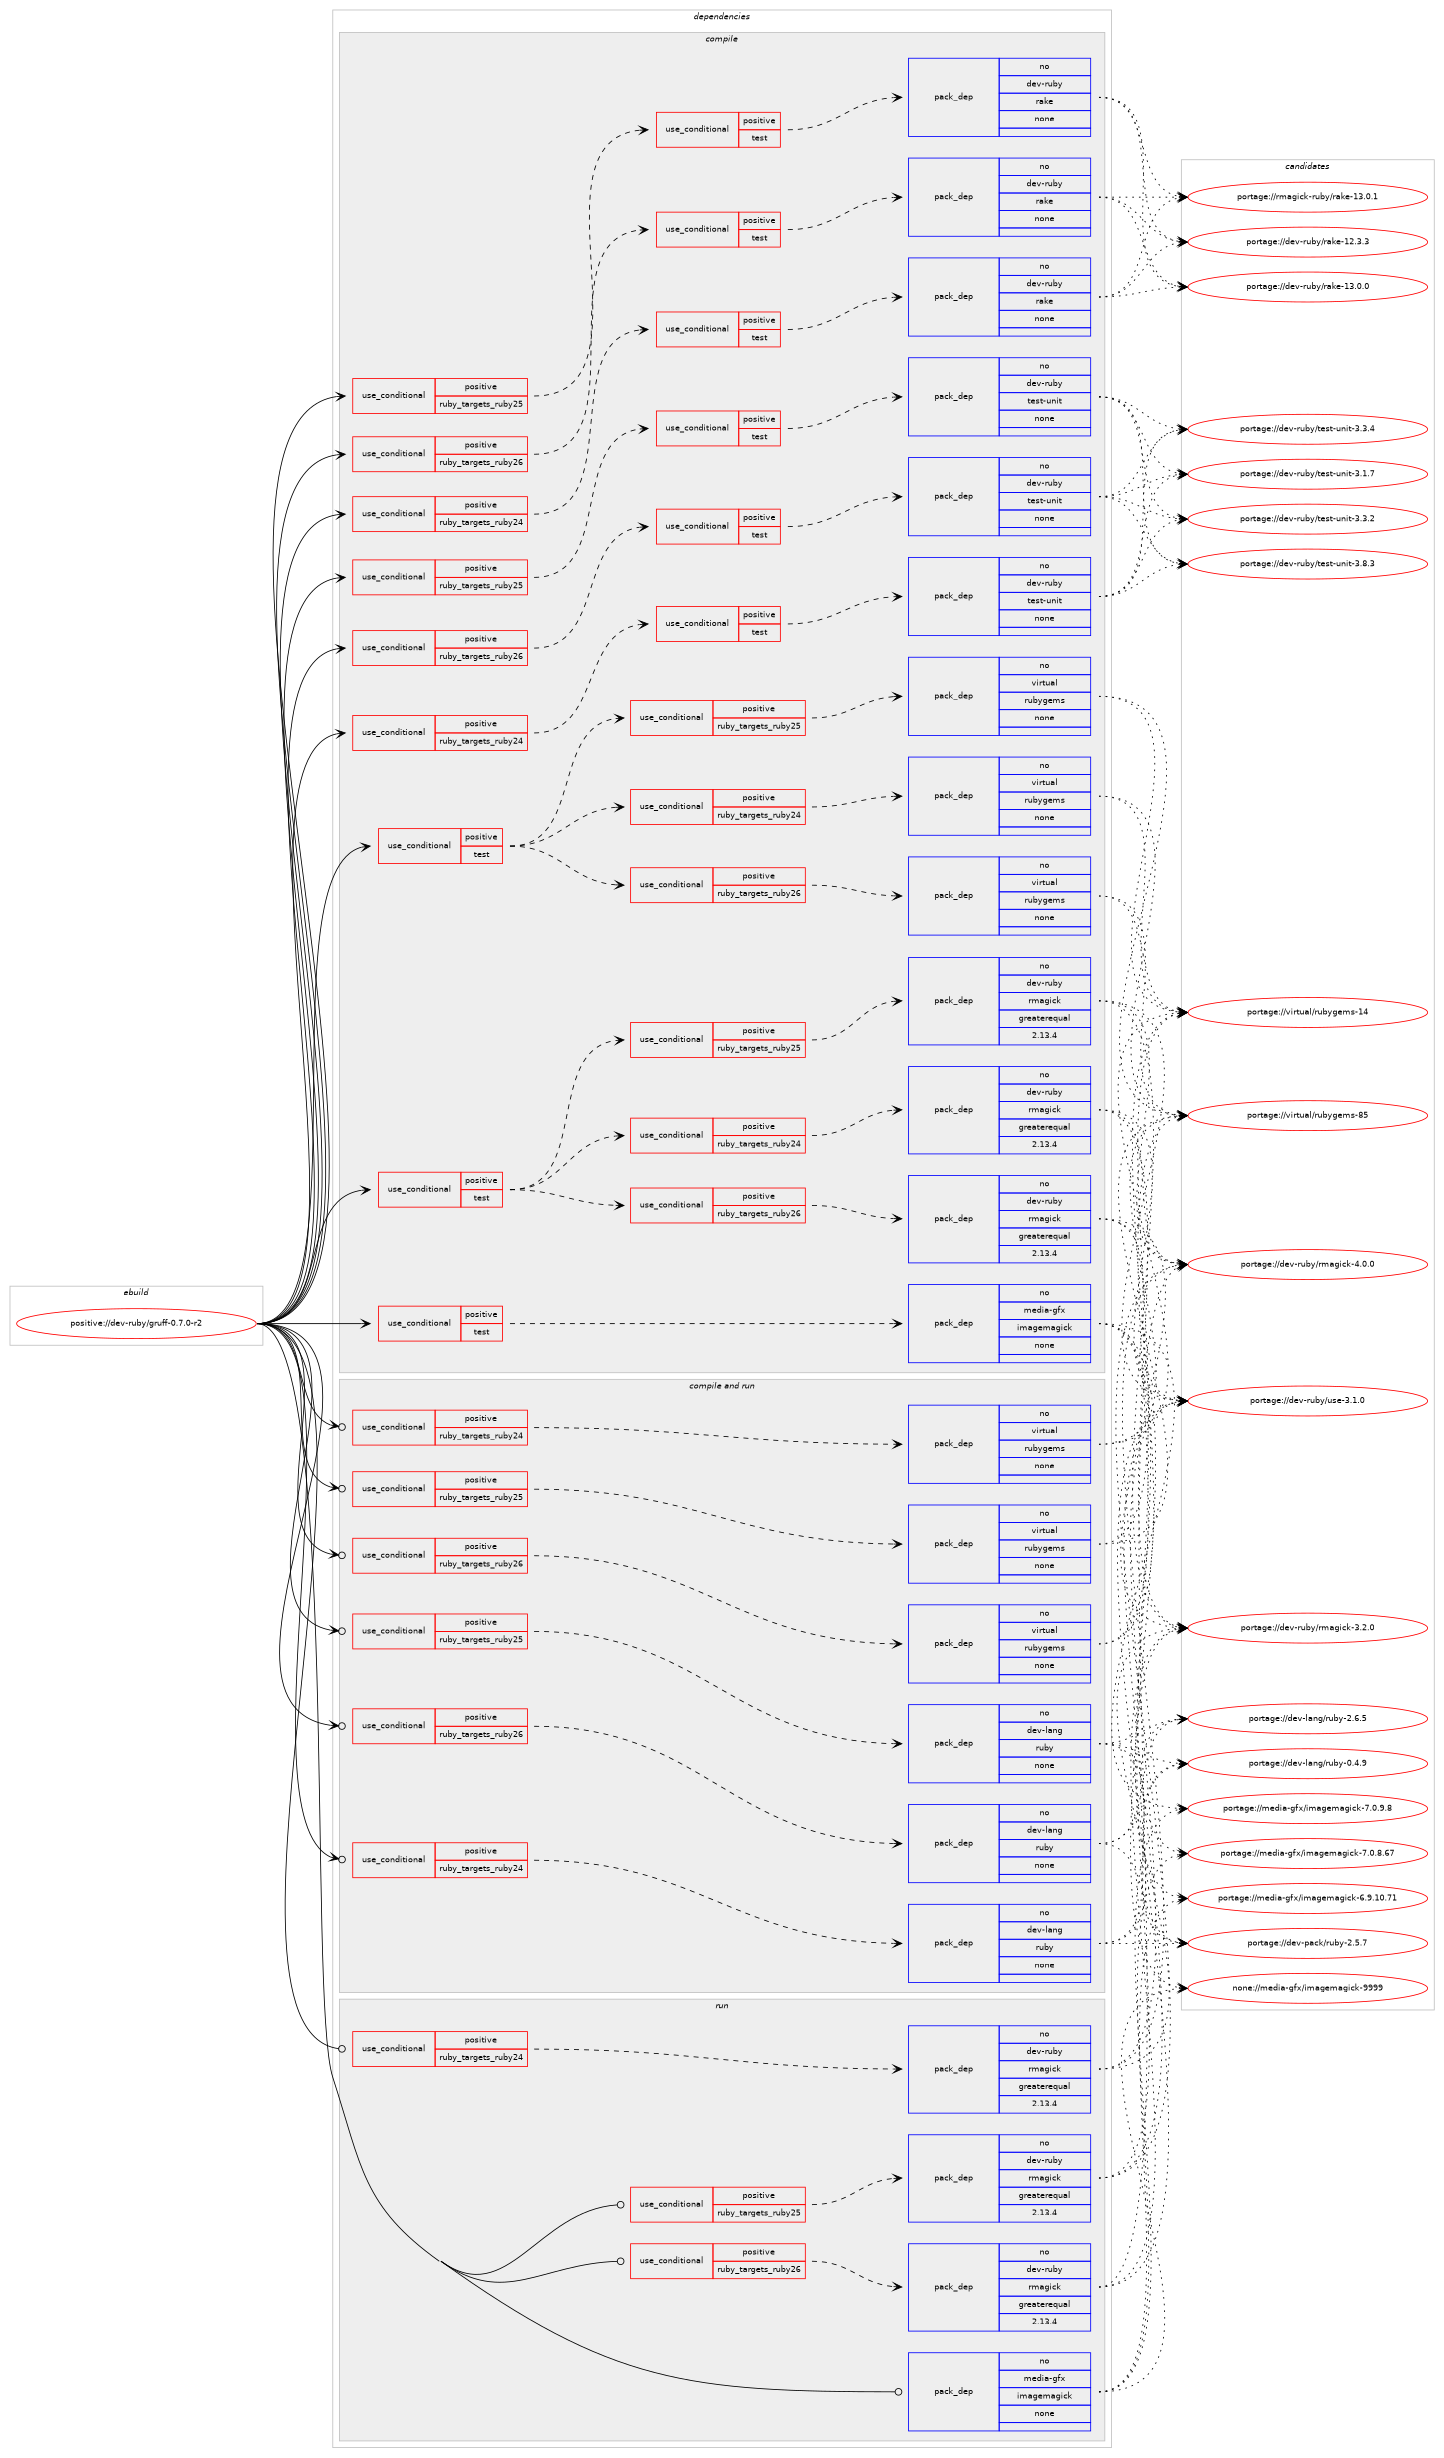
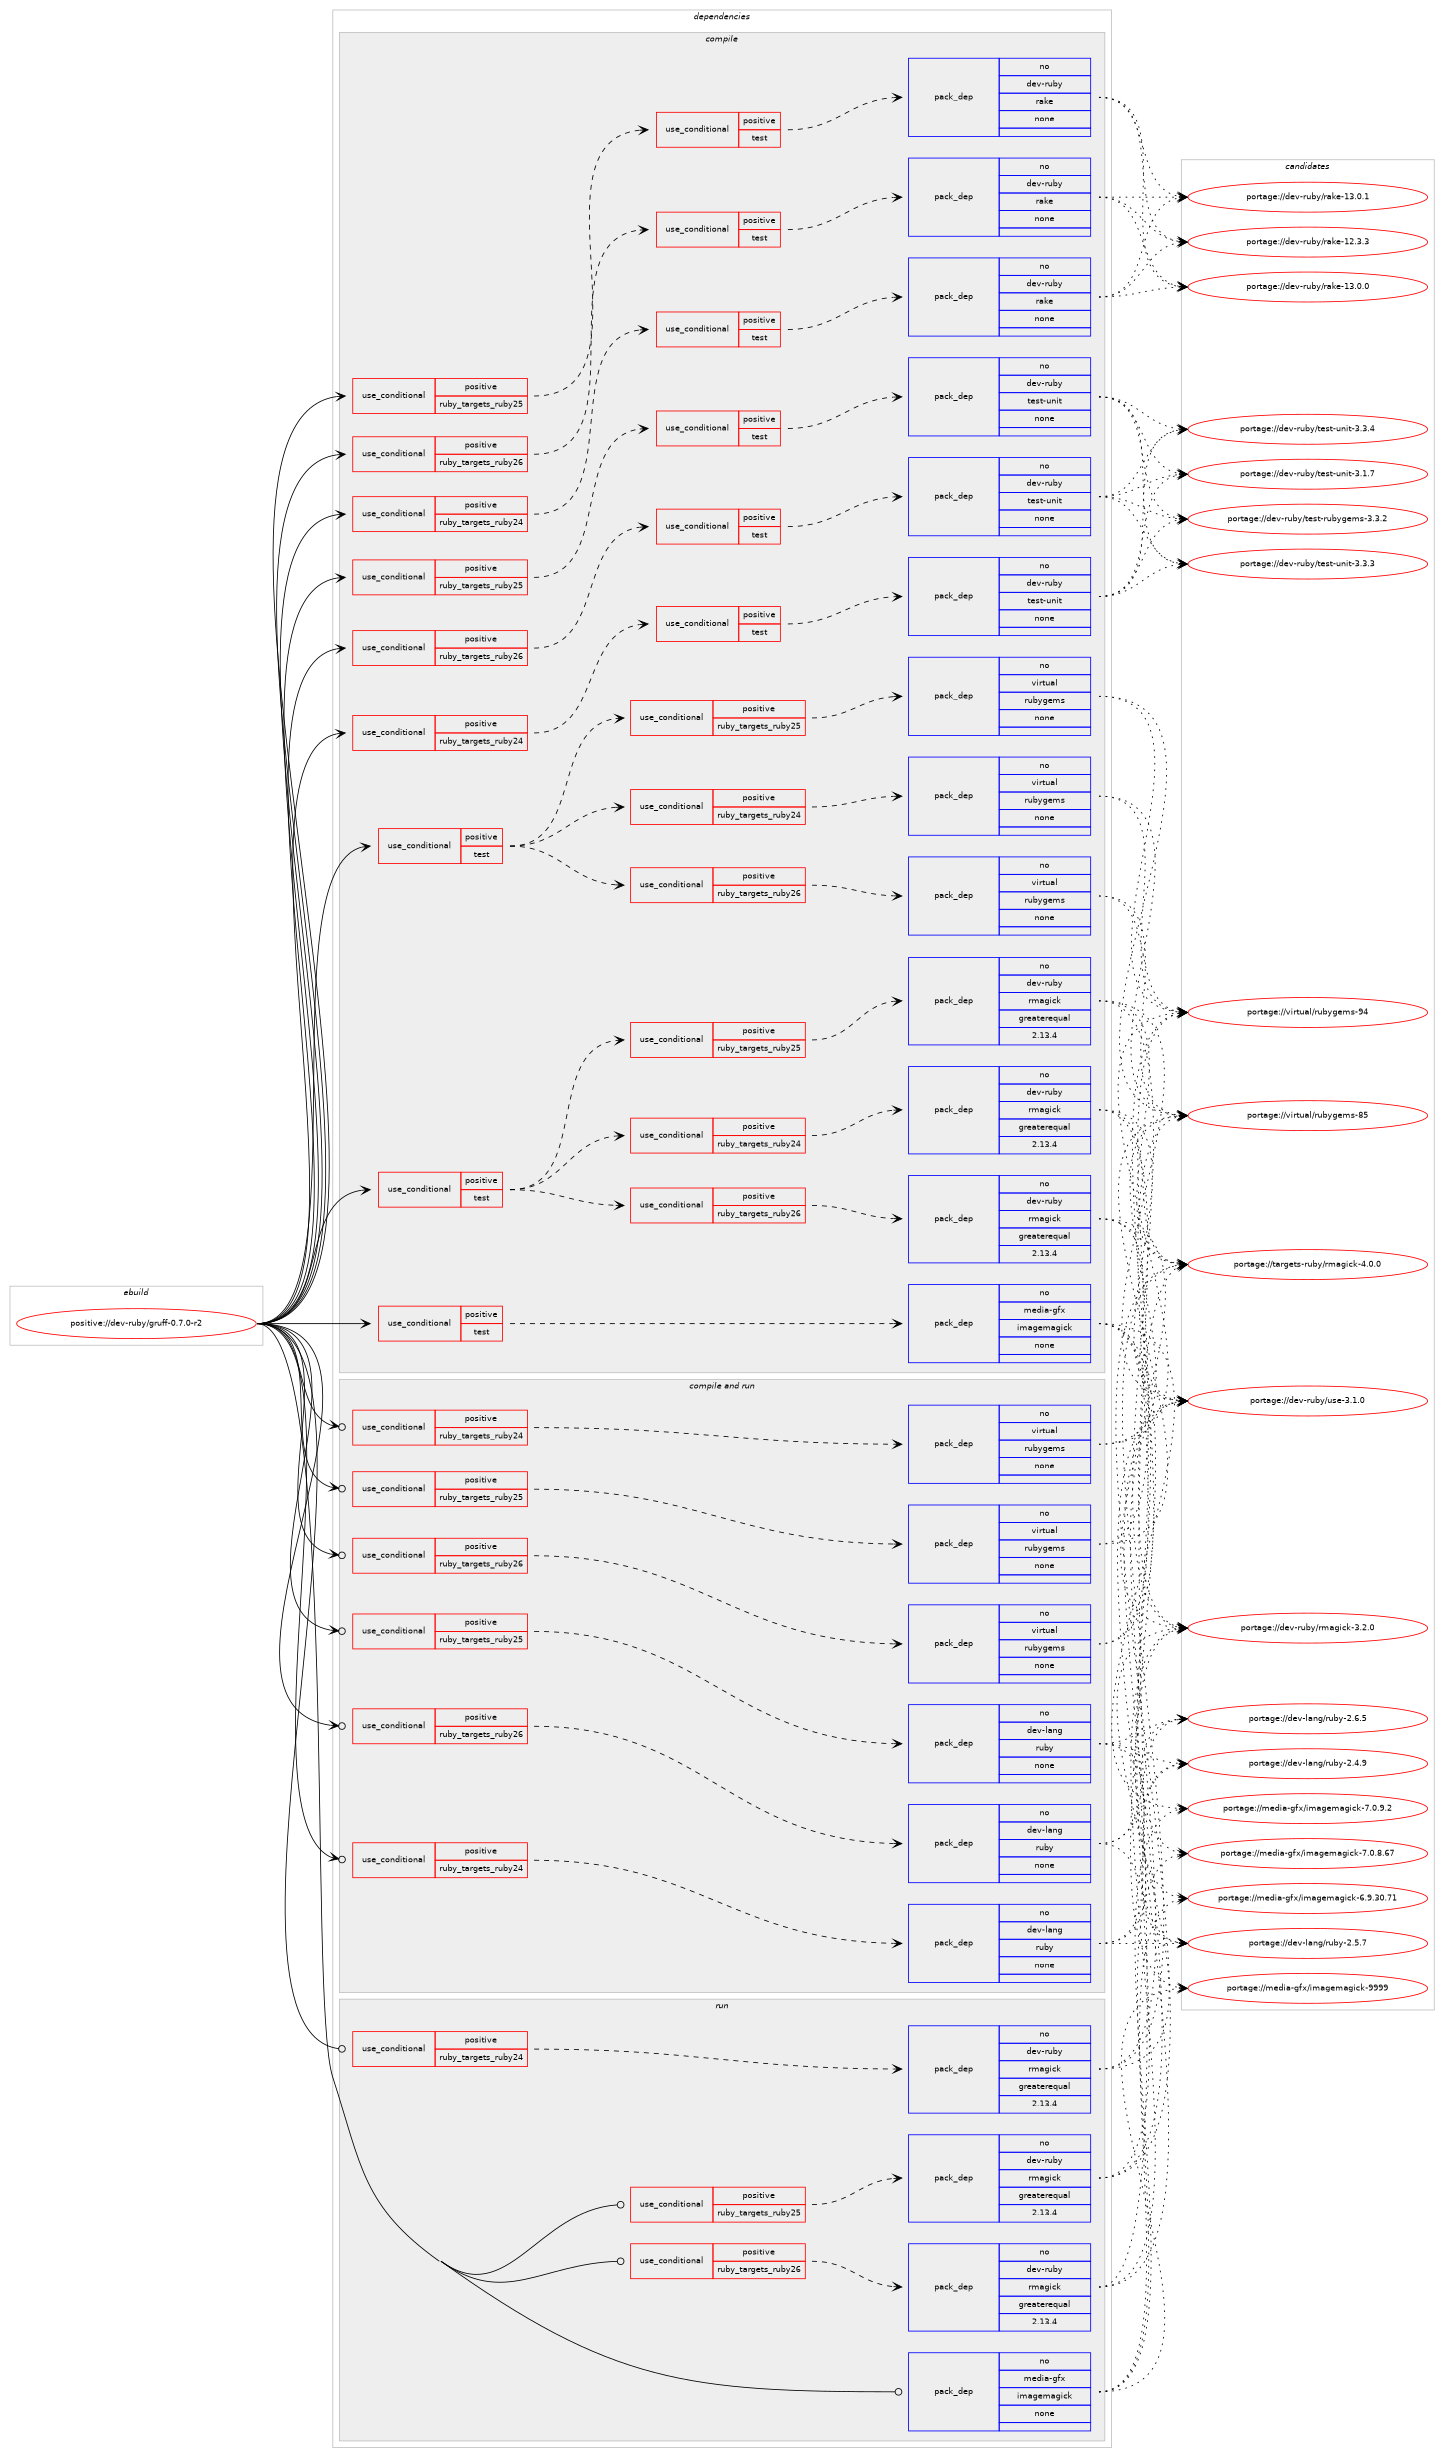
(1308, 197) -> (1308, 197)
(1308, 519) -> (1308, 519)
(1308, 564) -> (1308, 564)
(1308, 1012) -> (1308, 1012)
(1308, 1265) -> (1308, 1265)
(1308, 1764) -> (1308, 1764)
(1308, 1809) -> (1308, 1809)
(1308, 1898) -> (1308, 1898)
(1308, 1943) -> (1308, 1943)
(1308, 1988) -> (1308, 1988)
